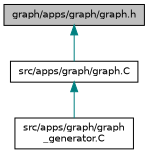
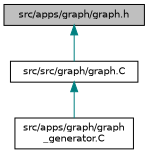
(74, 15) -> (74, 15)
(74, 72) -> (74, 72)
